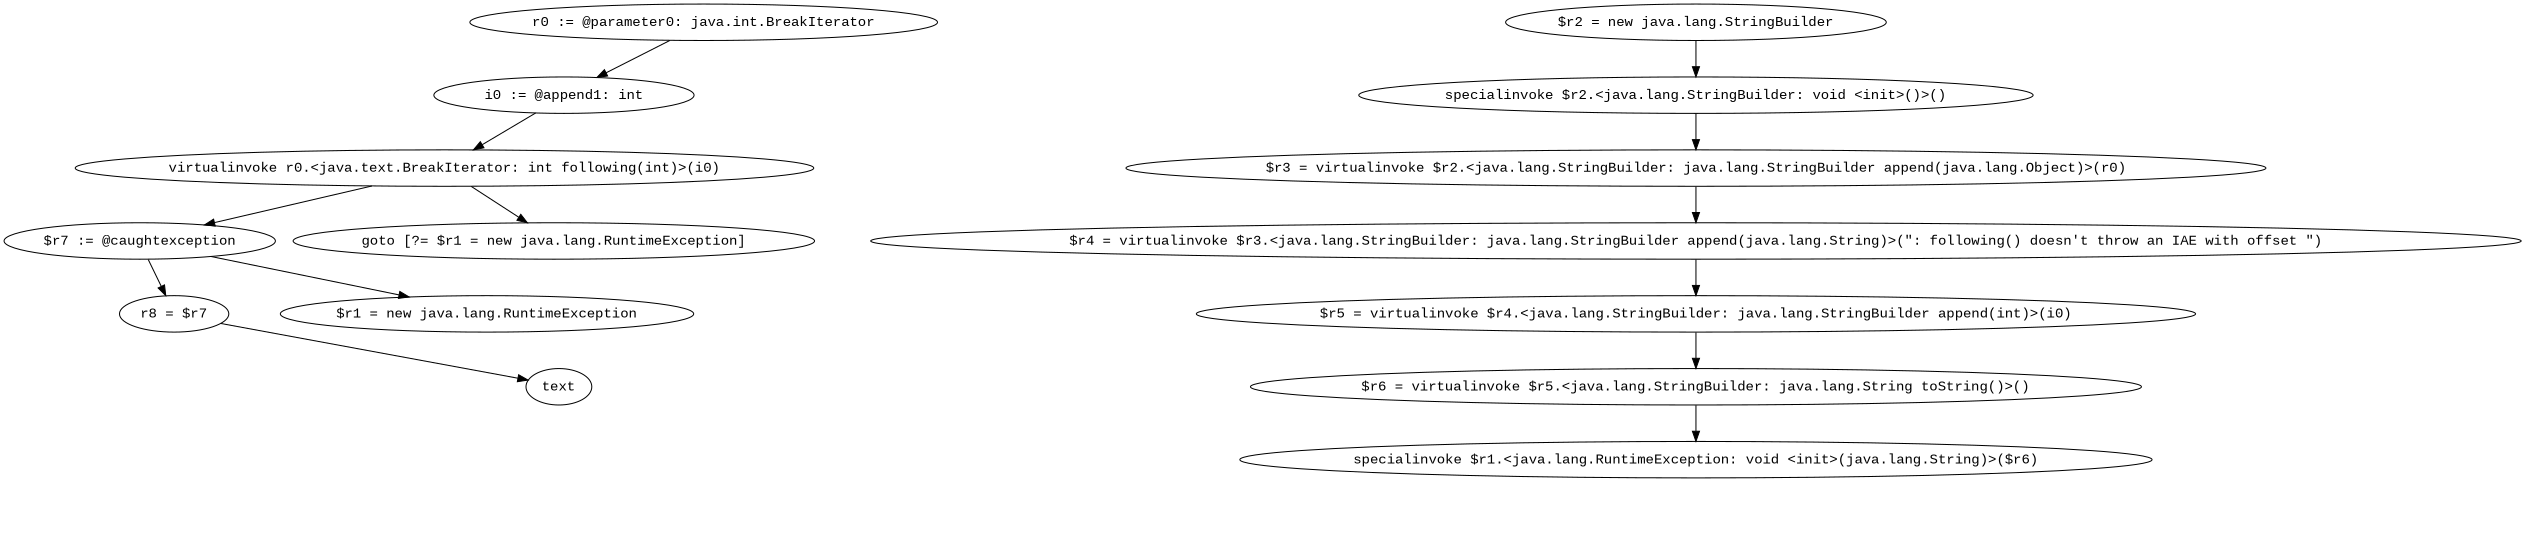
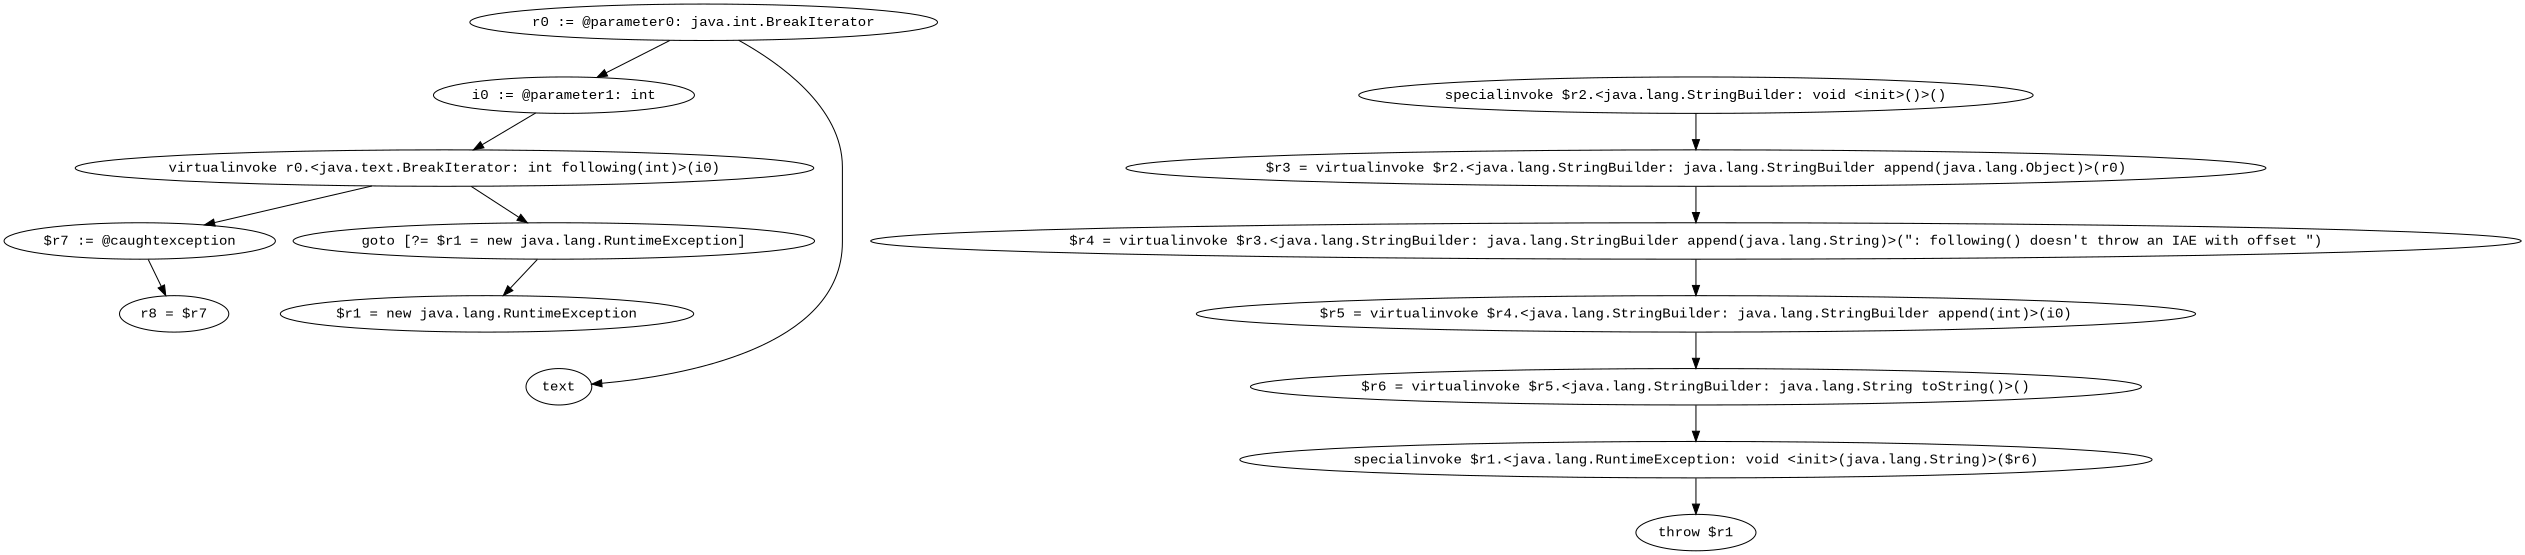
(1696, 22) -> none
(564, 95) -> (564, 95)
(305, 276) -> (524, 274)
(369, 351) -> (837, 270)
none -> (1696, 533)
